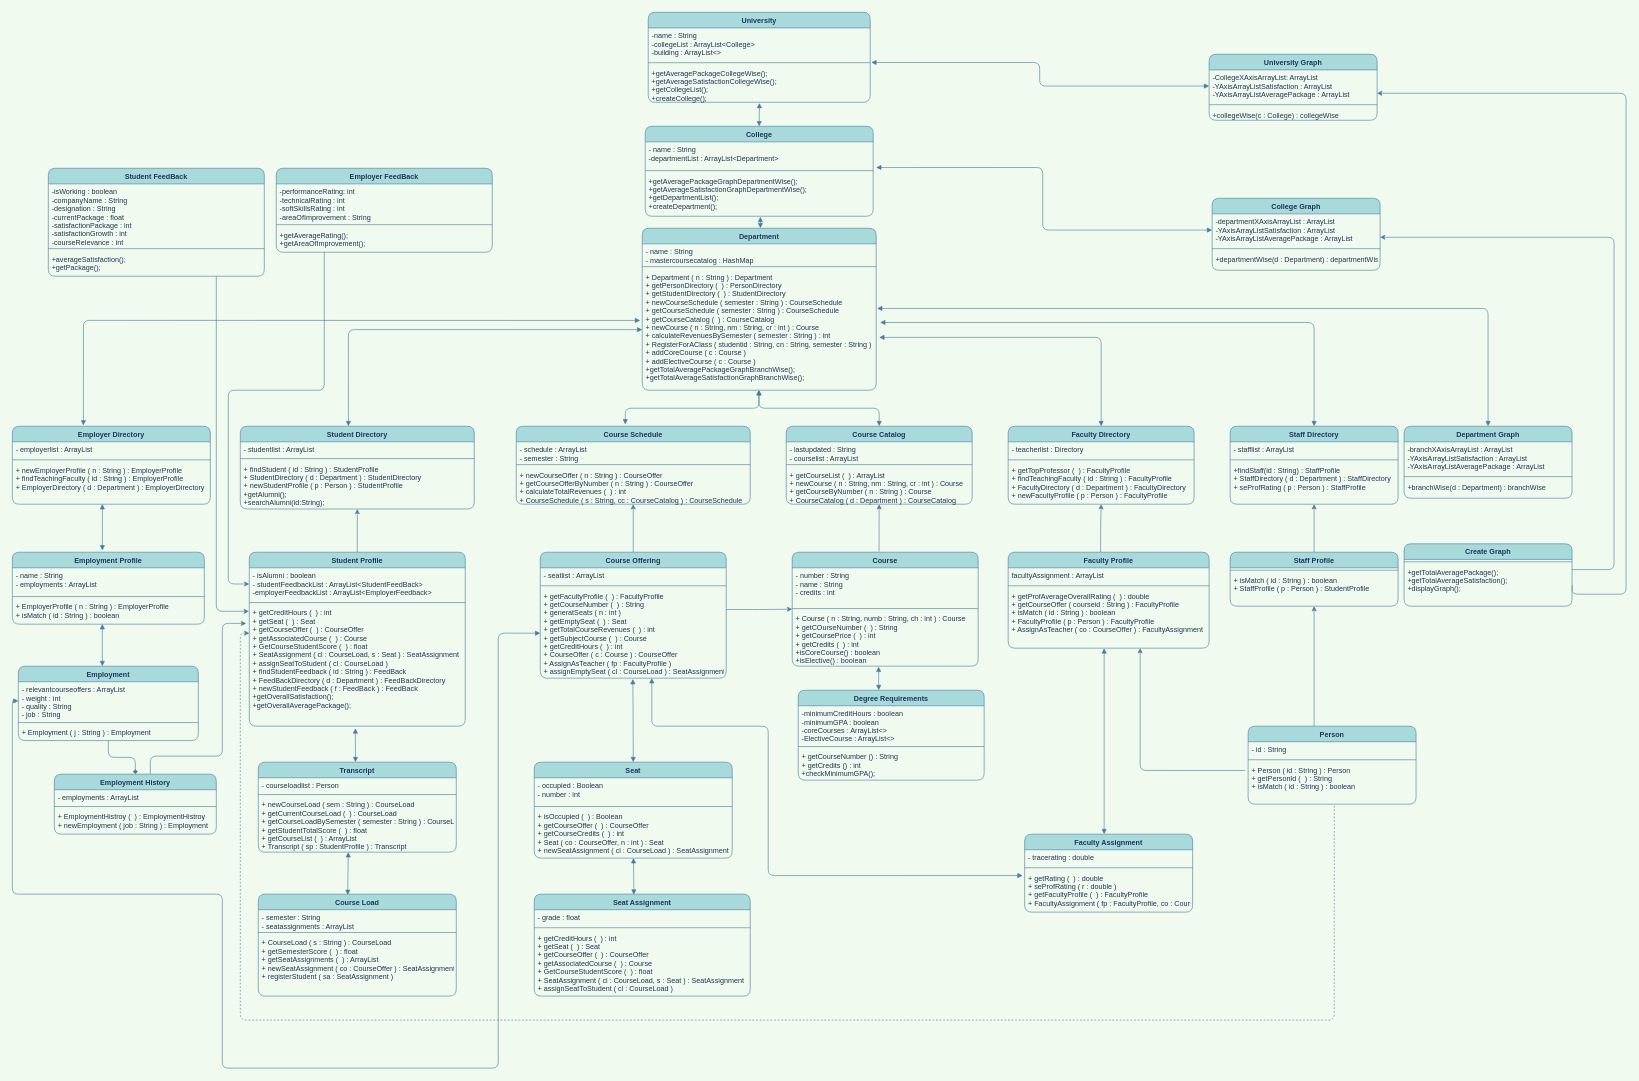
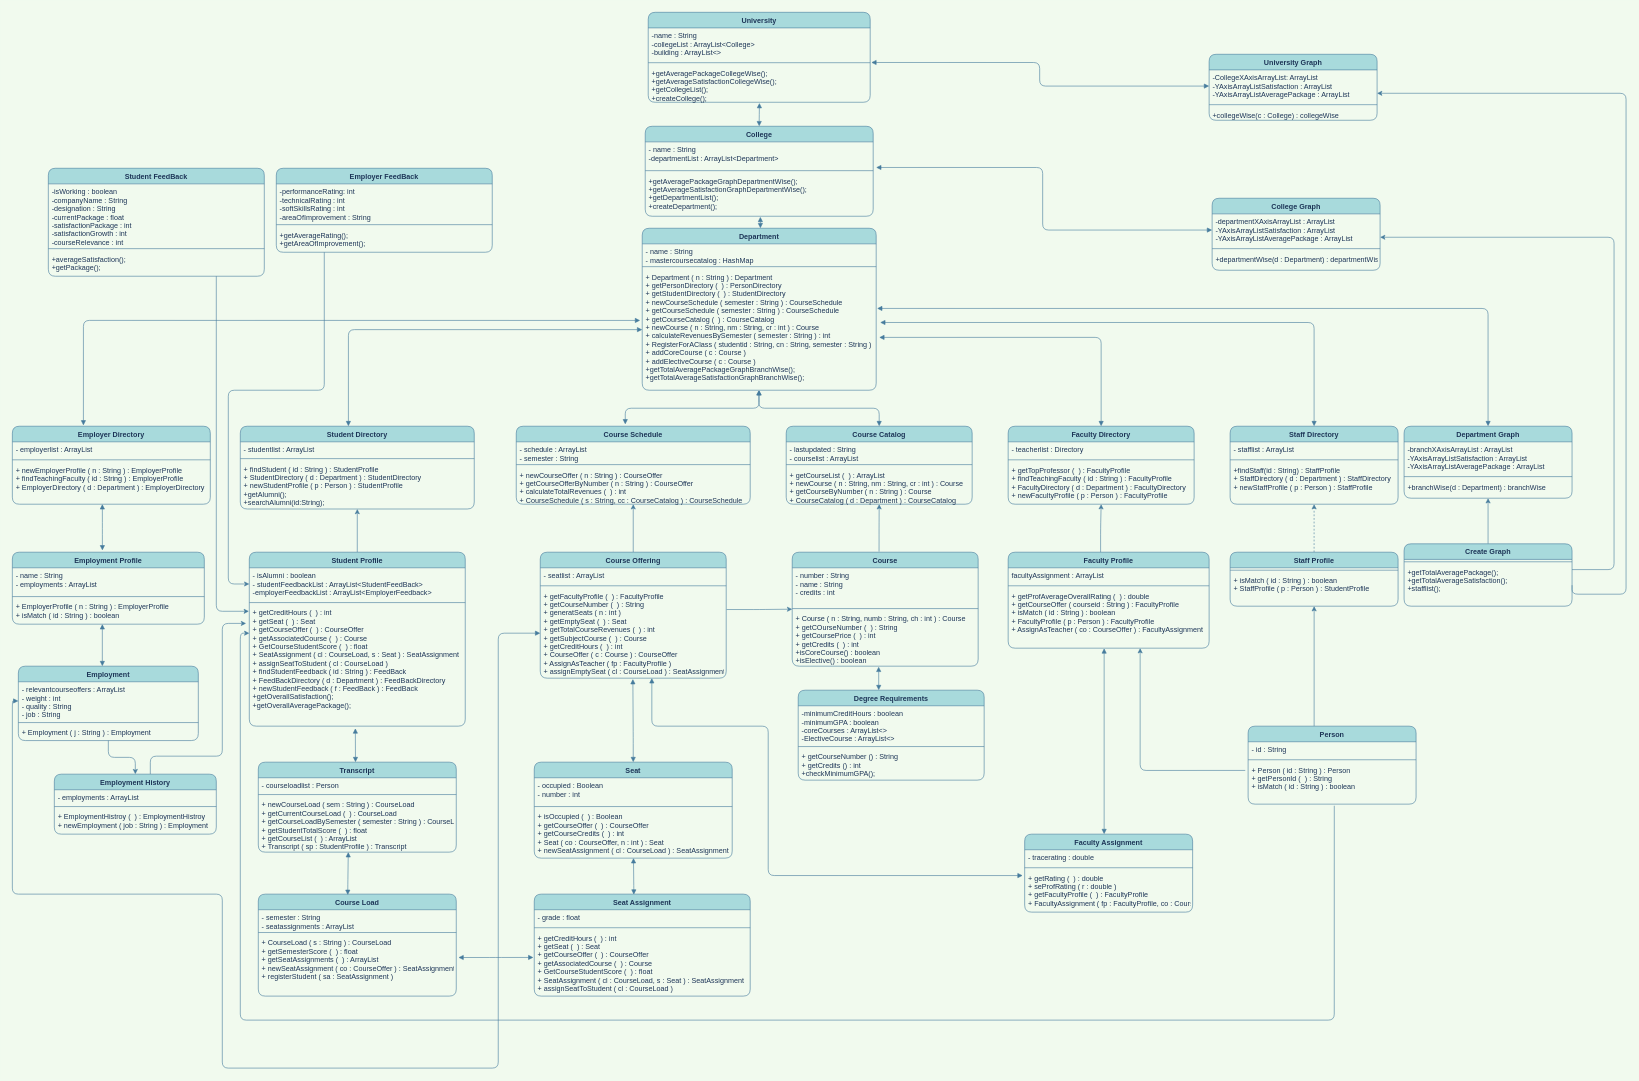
(1300, 470) -> (1300, 470)
none -> (1488, 503)
(1314, 530) -> (1314, 530)
(1458, 572) -> (1458, 572)
(135, 768) -> (135, 768)
none -> (497, 958)
(698, 1020) -> (698, 1020)
